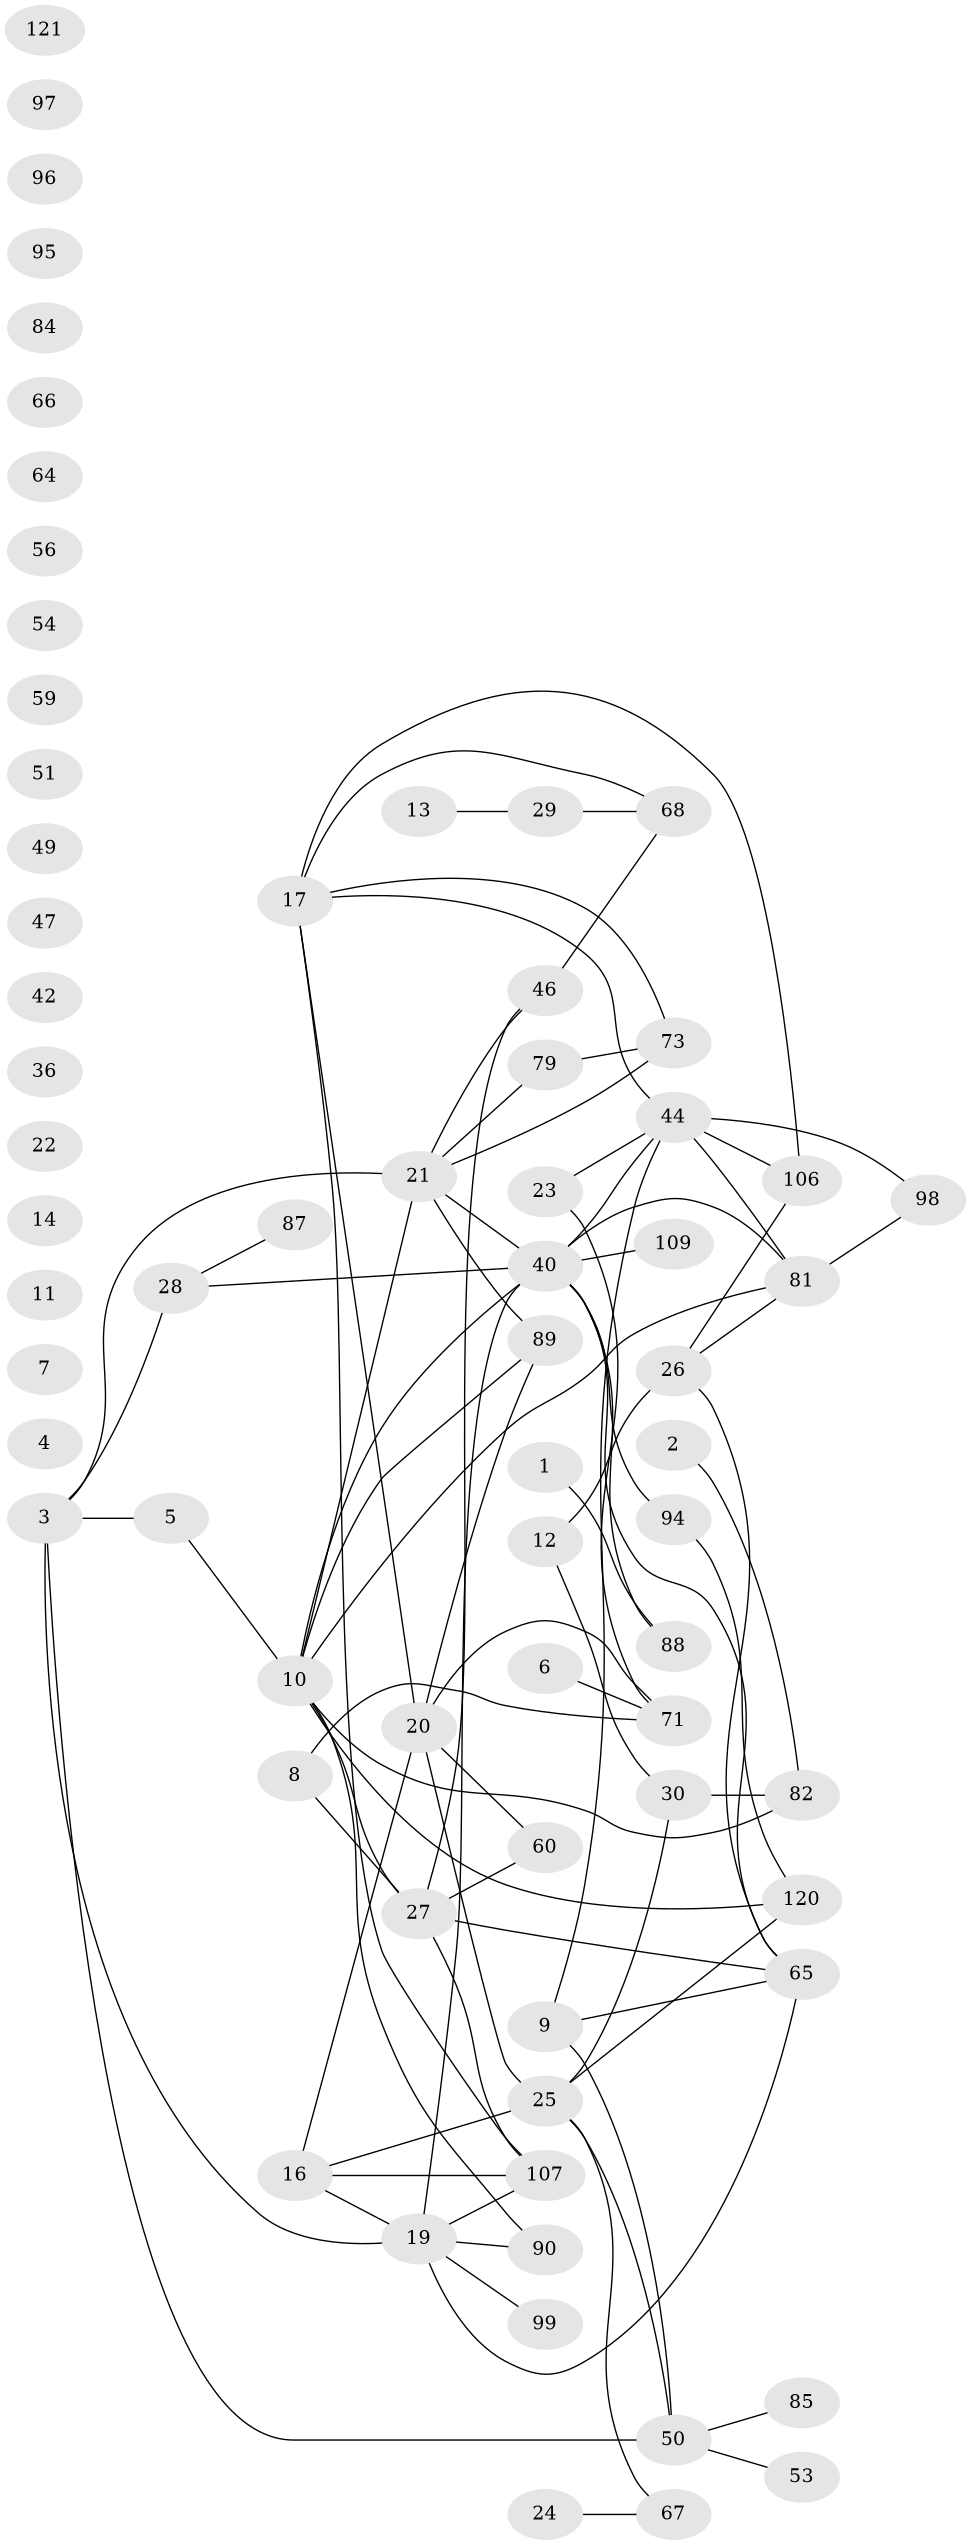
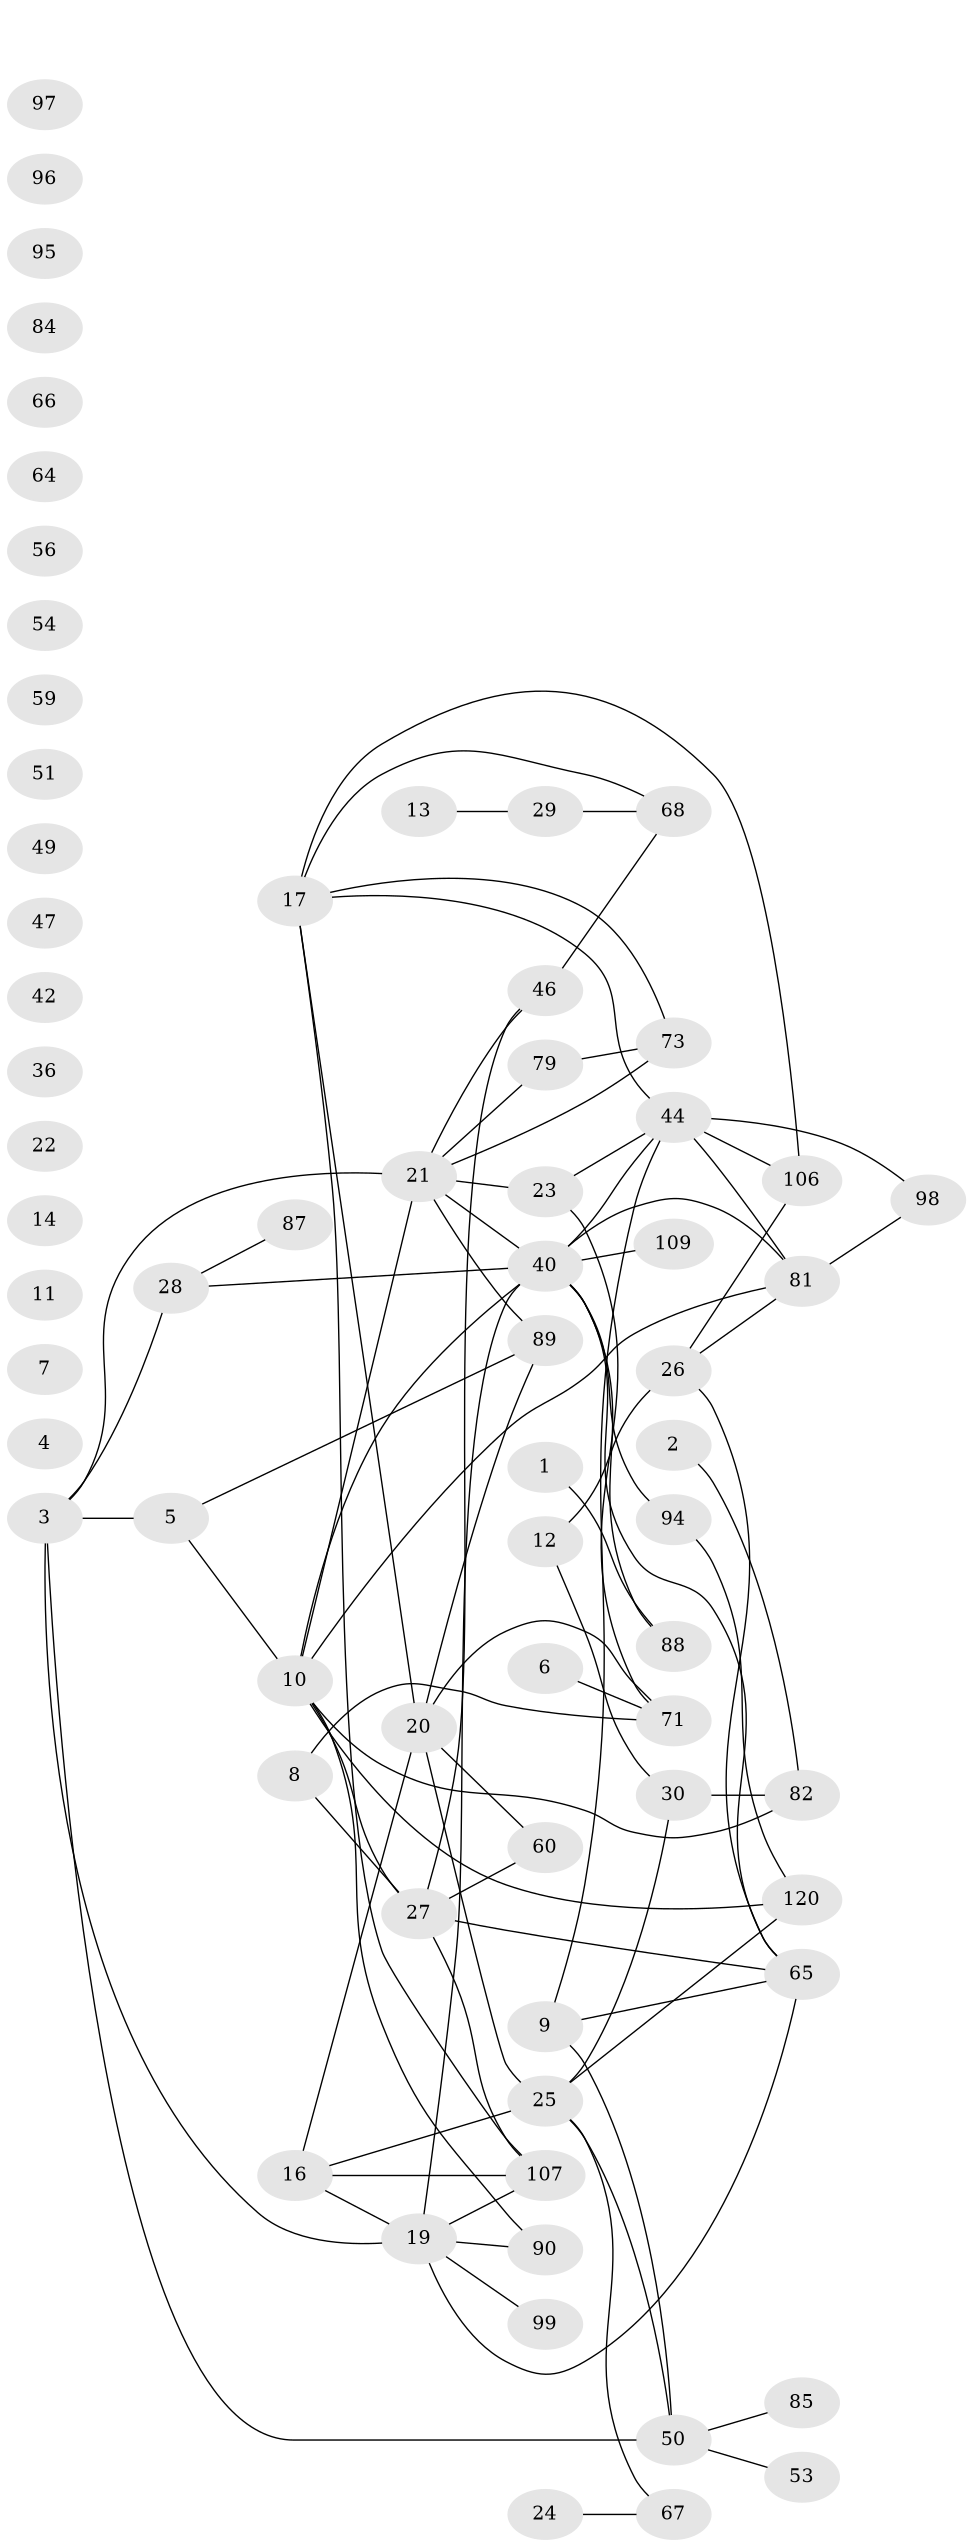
(45, 30) -> none
none -> (482, 1184)
(373, 1492) -> (327, 1444)
